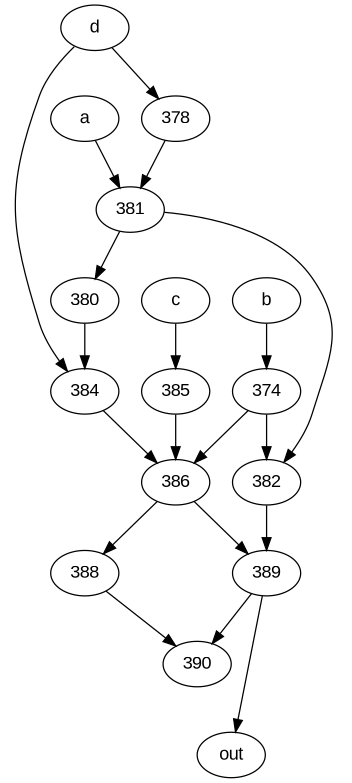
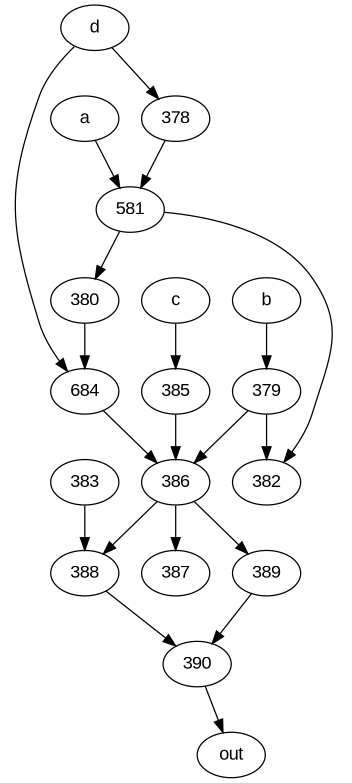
(130, 210) -> (130, 210)
(85, 391) -> (85, 391)
(267, 391) -> (267, 391)
none -> (85, 482)
(267, 522) -> none
none -> (176, 573)
(250, 658) -> (212, 703)
